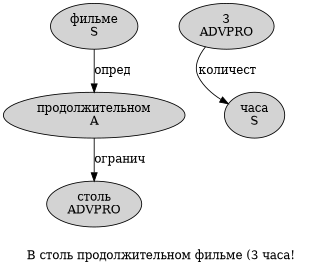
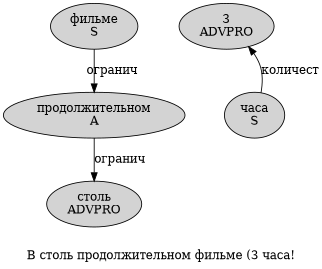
(112, 71) -> (112, 71)
(198, 77) -> (262, 72)
